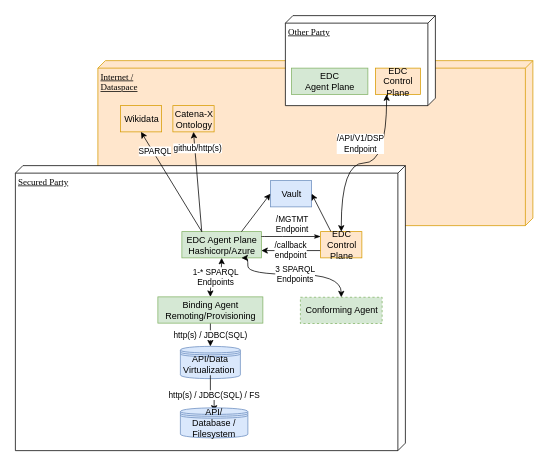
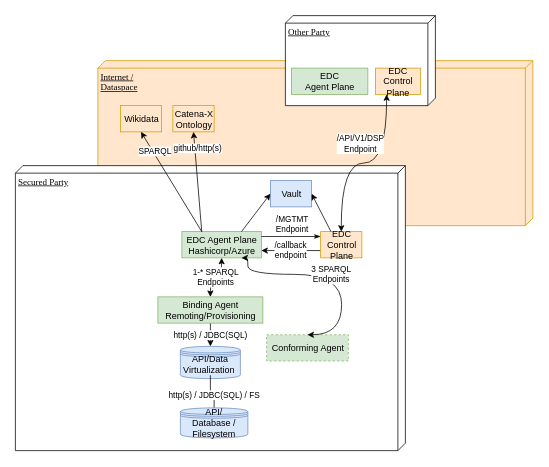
(341, 310) -> (308, 348)
(214, 405) -> (214, 405)
